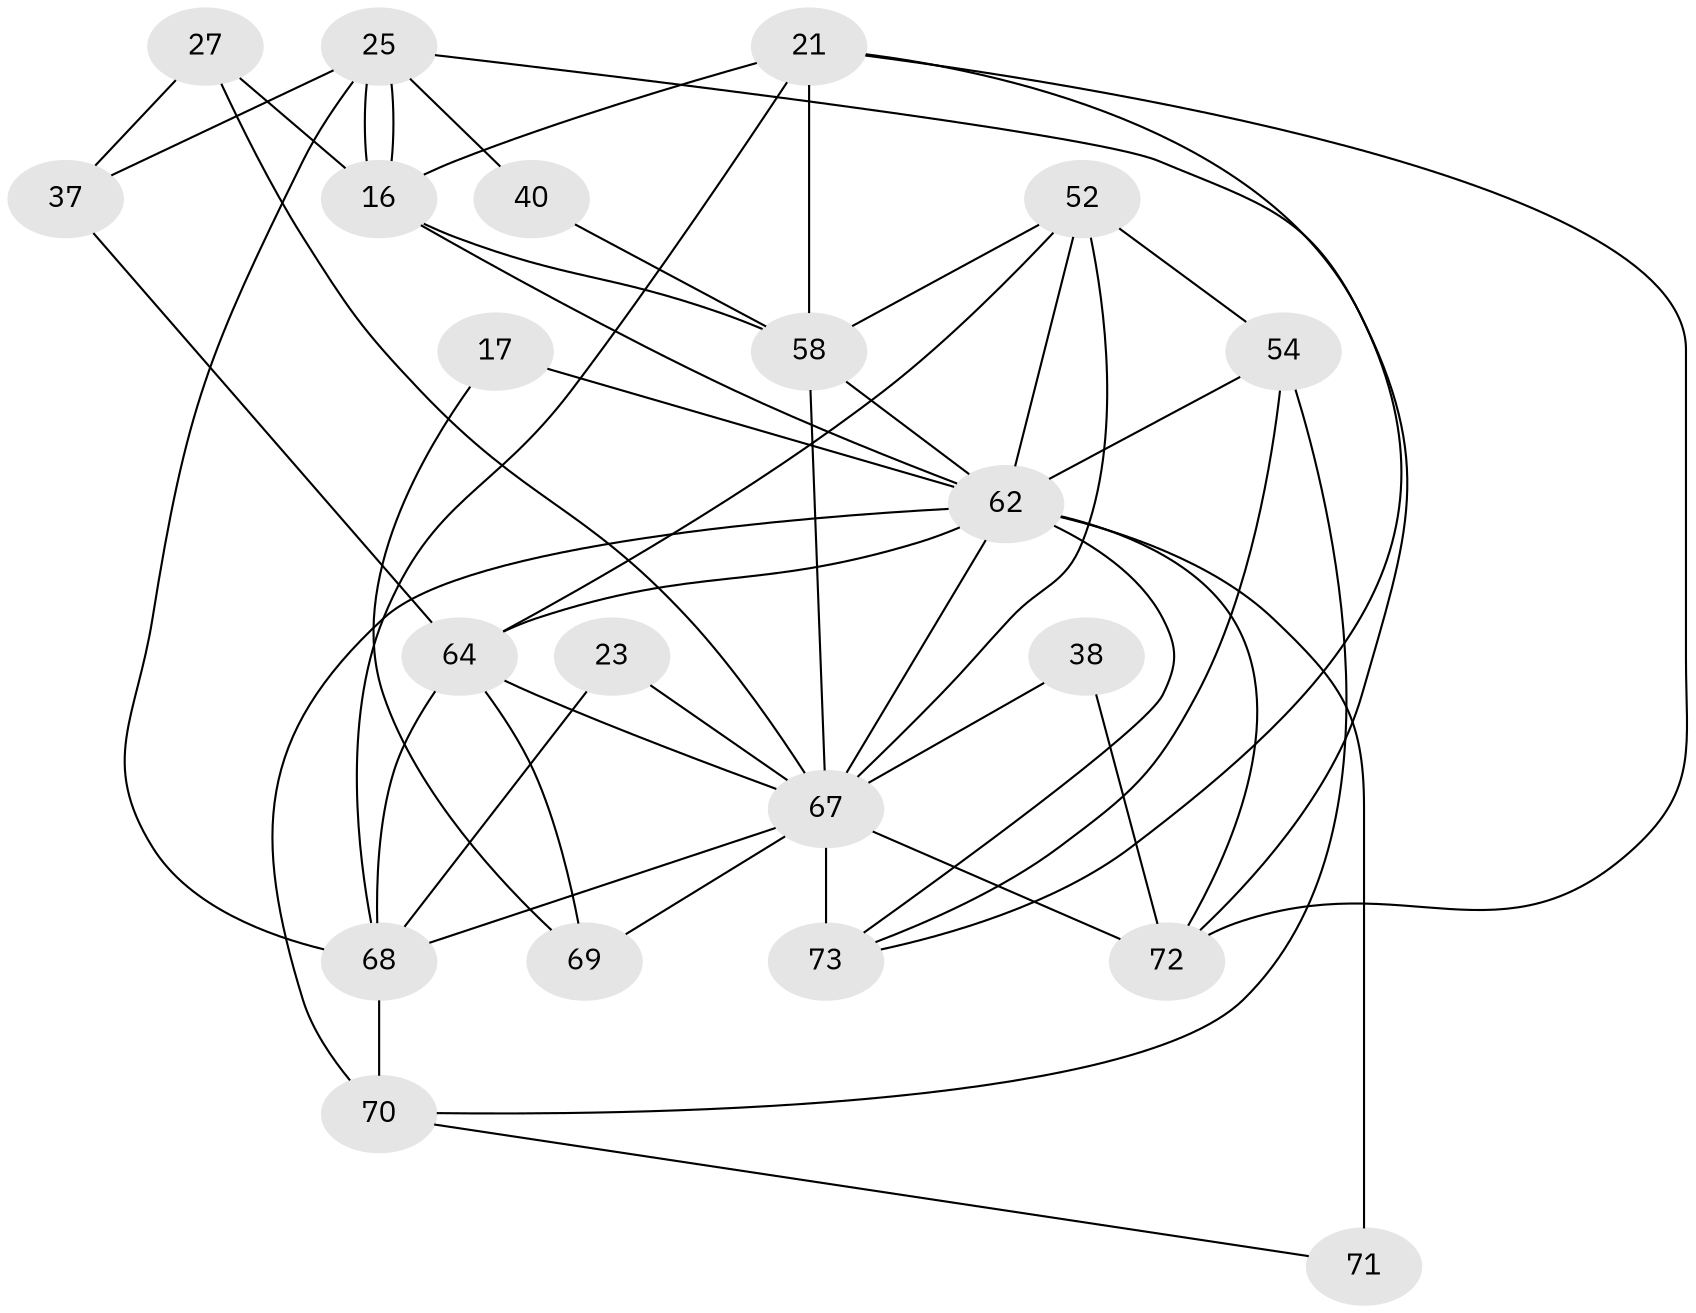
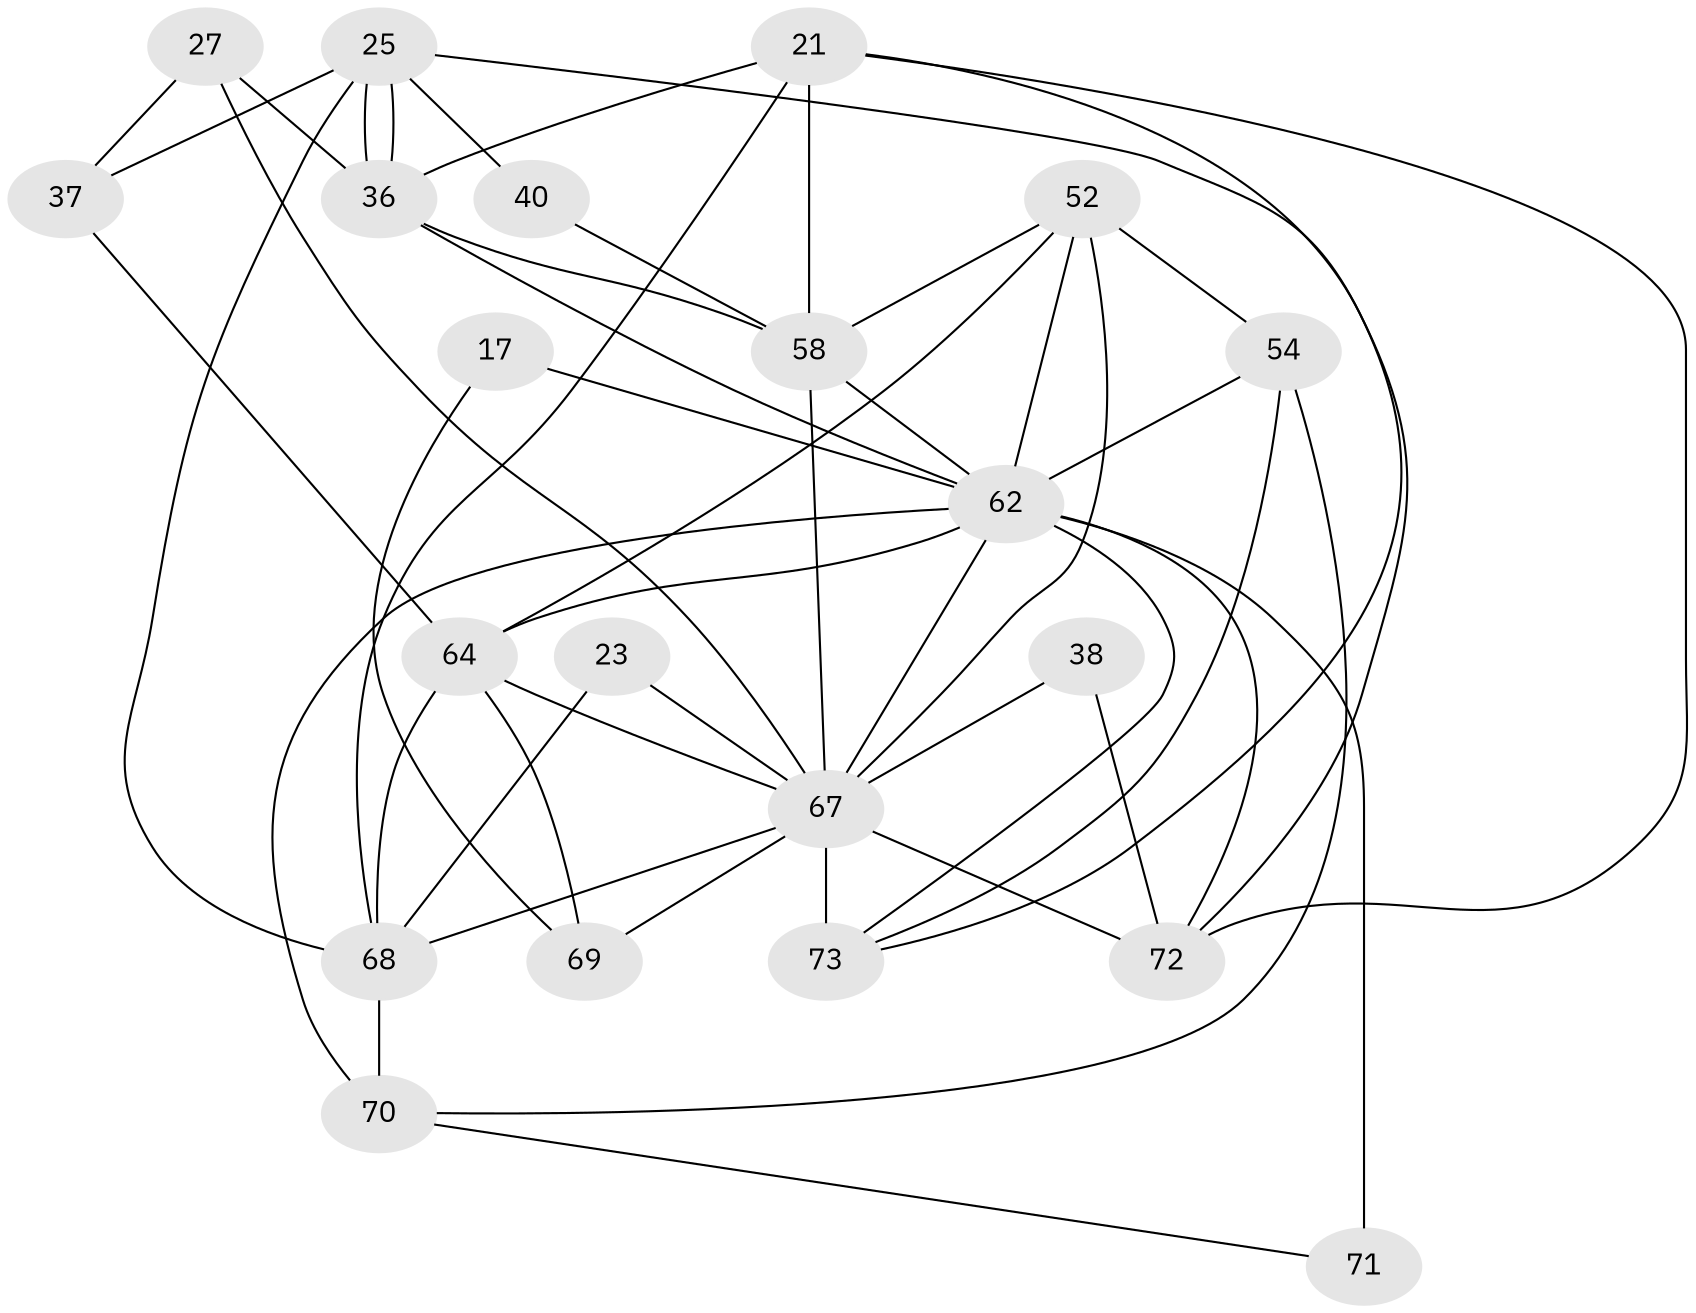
(379, 199) -> (379, 199)
